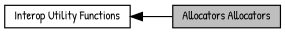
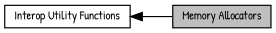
(227, 17) -> (222, 17)
